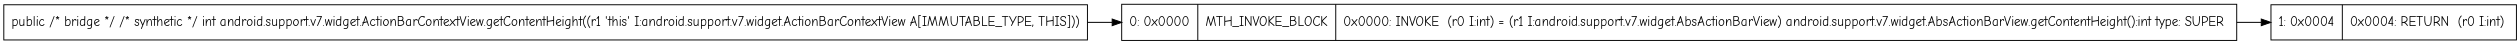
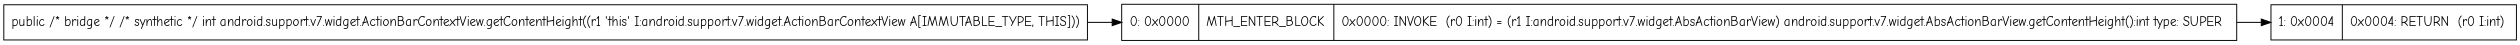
(1267, 22) -> (1265, 22)
